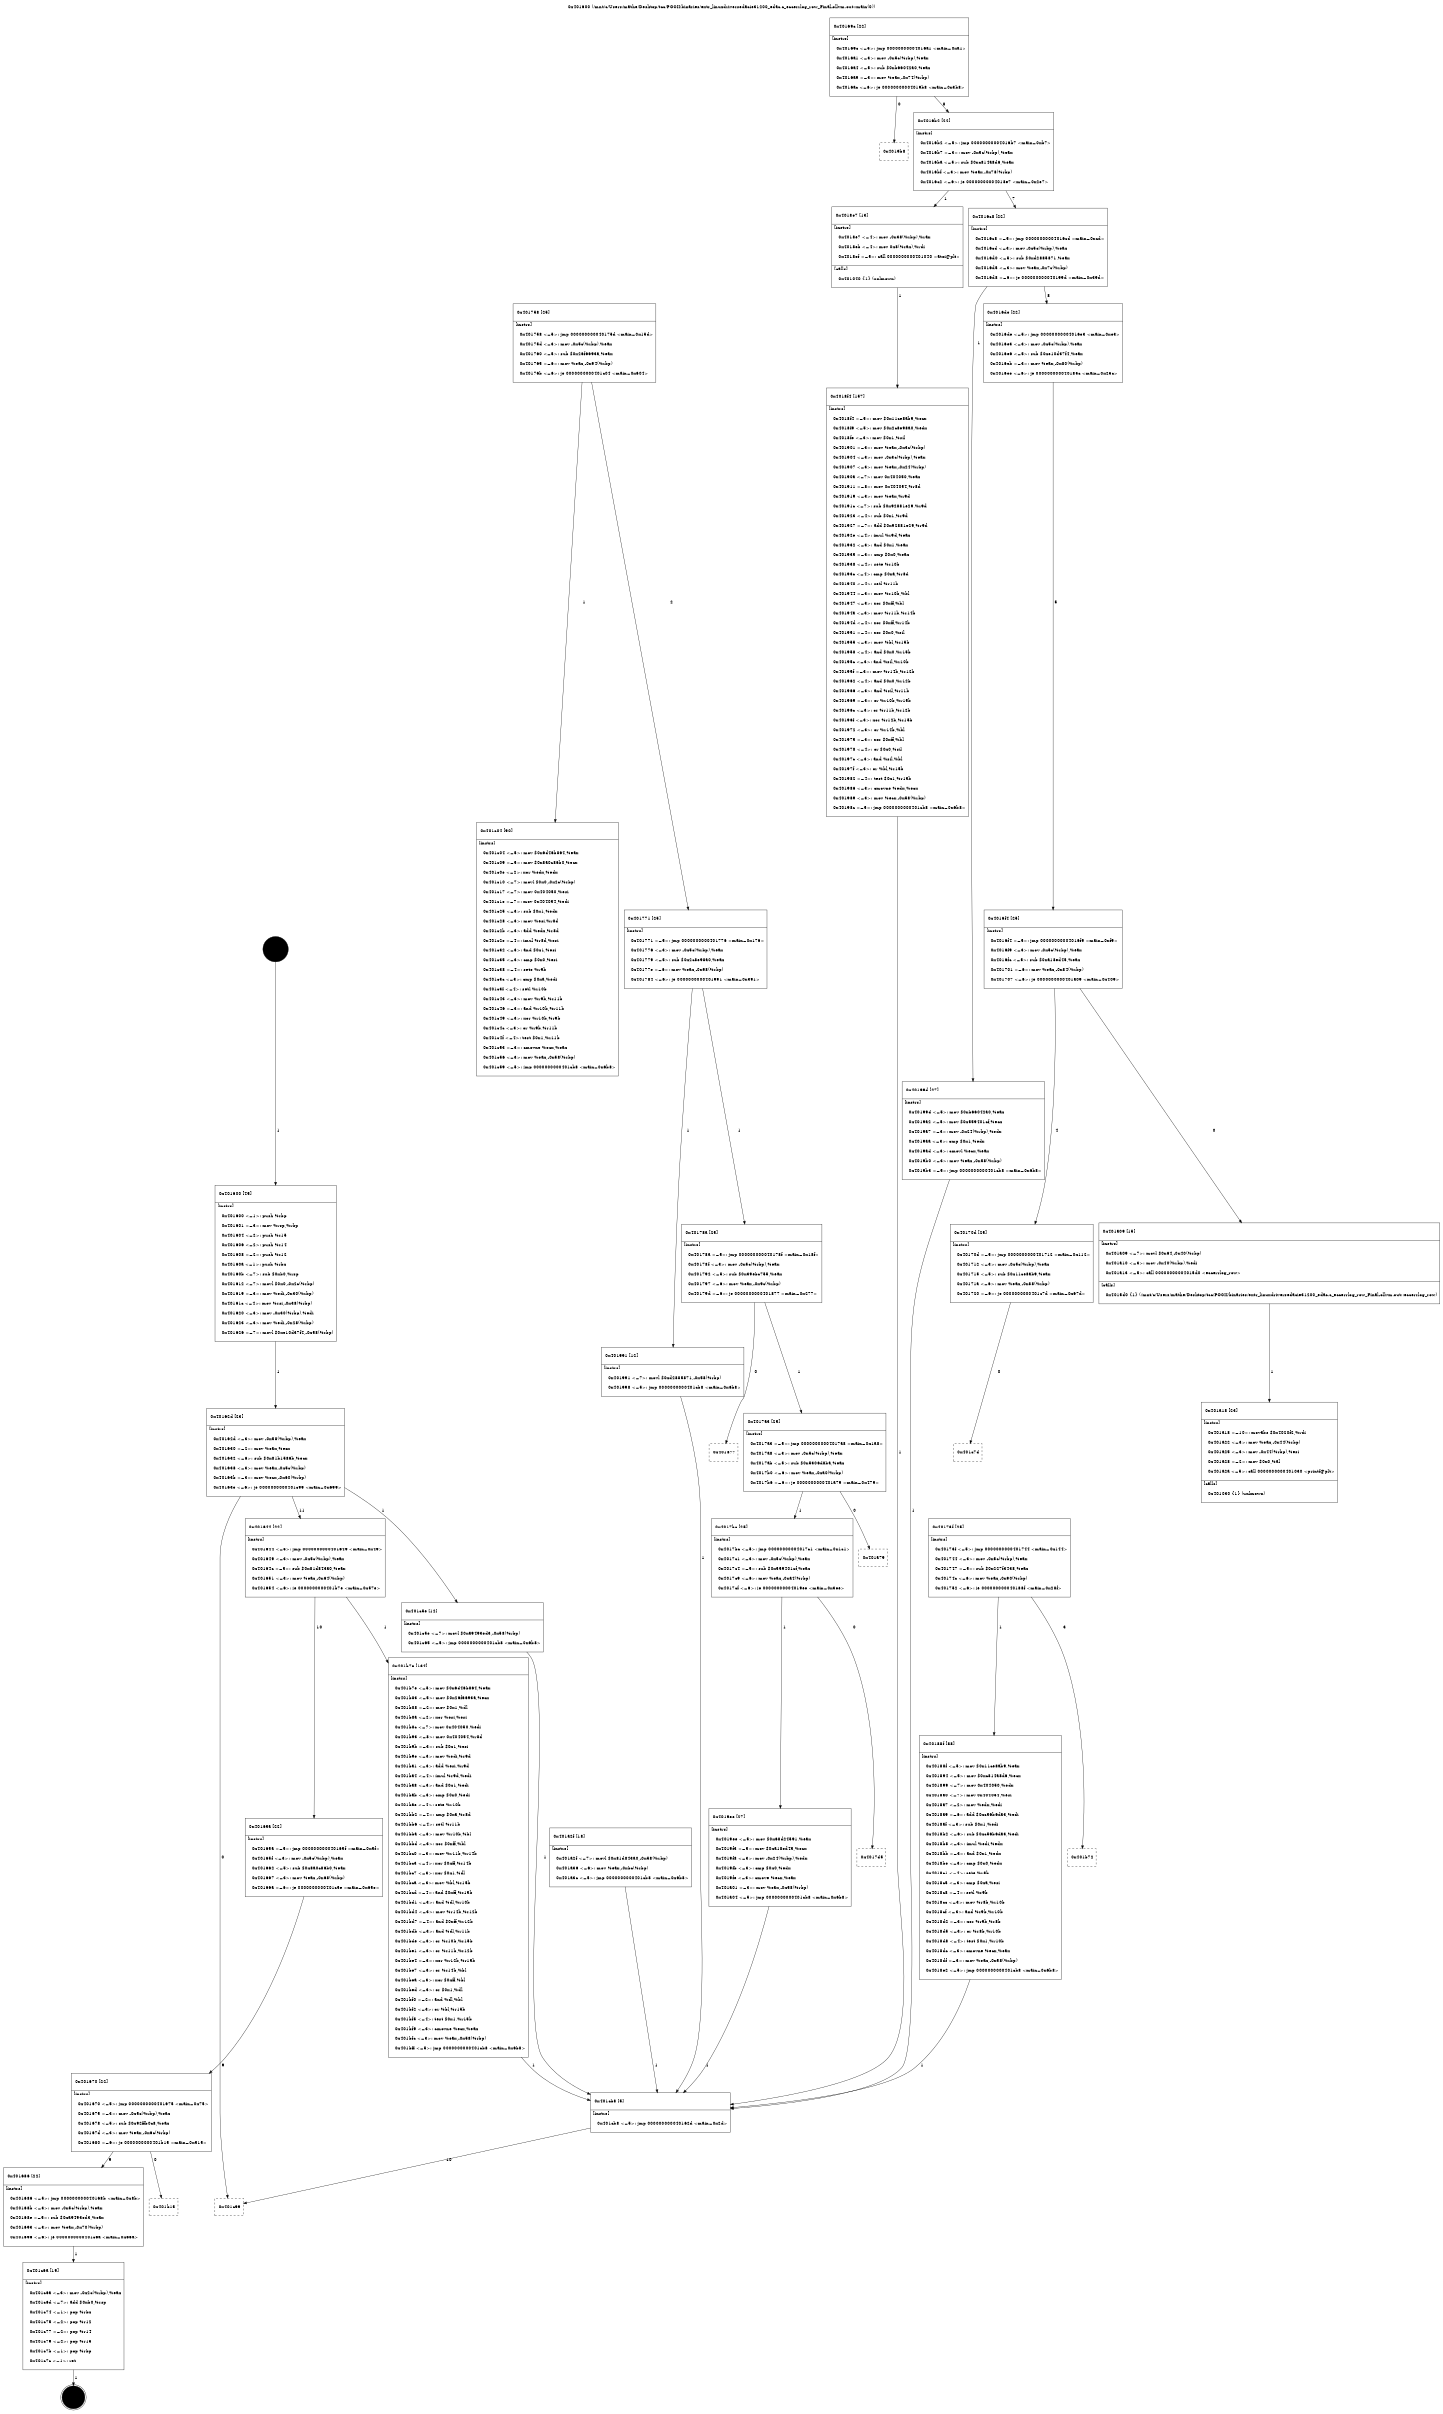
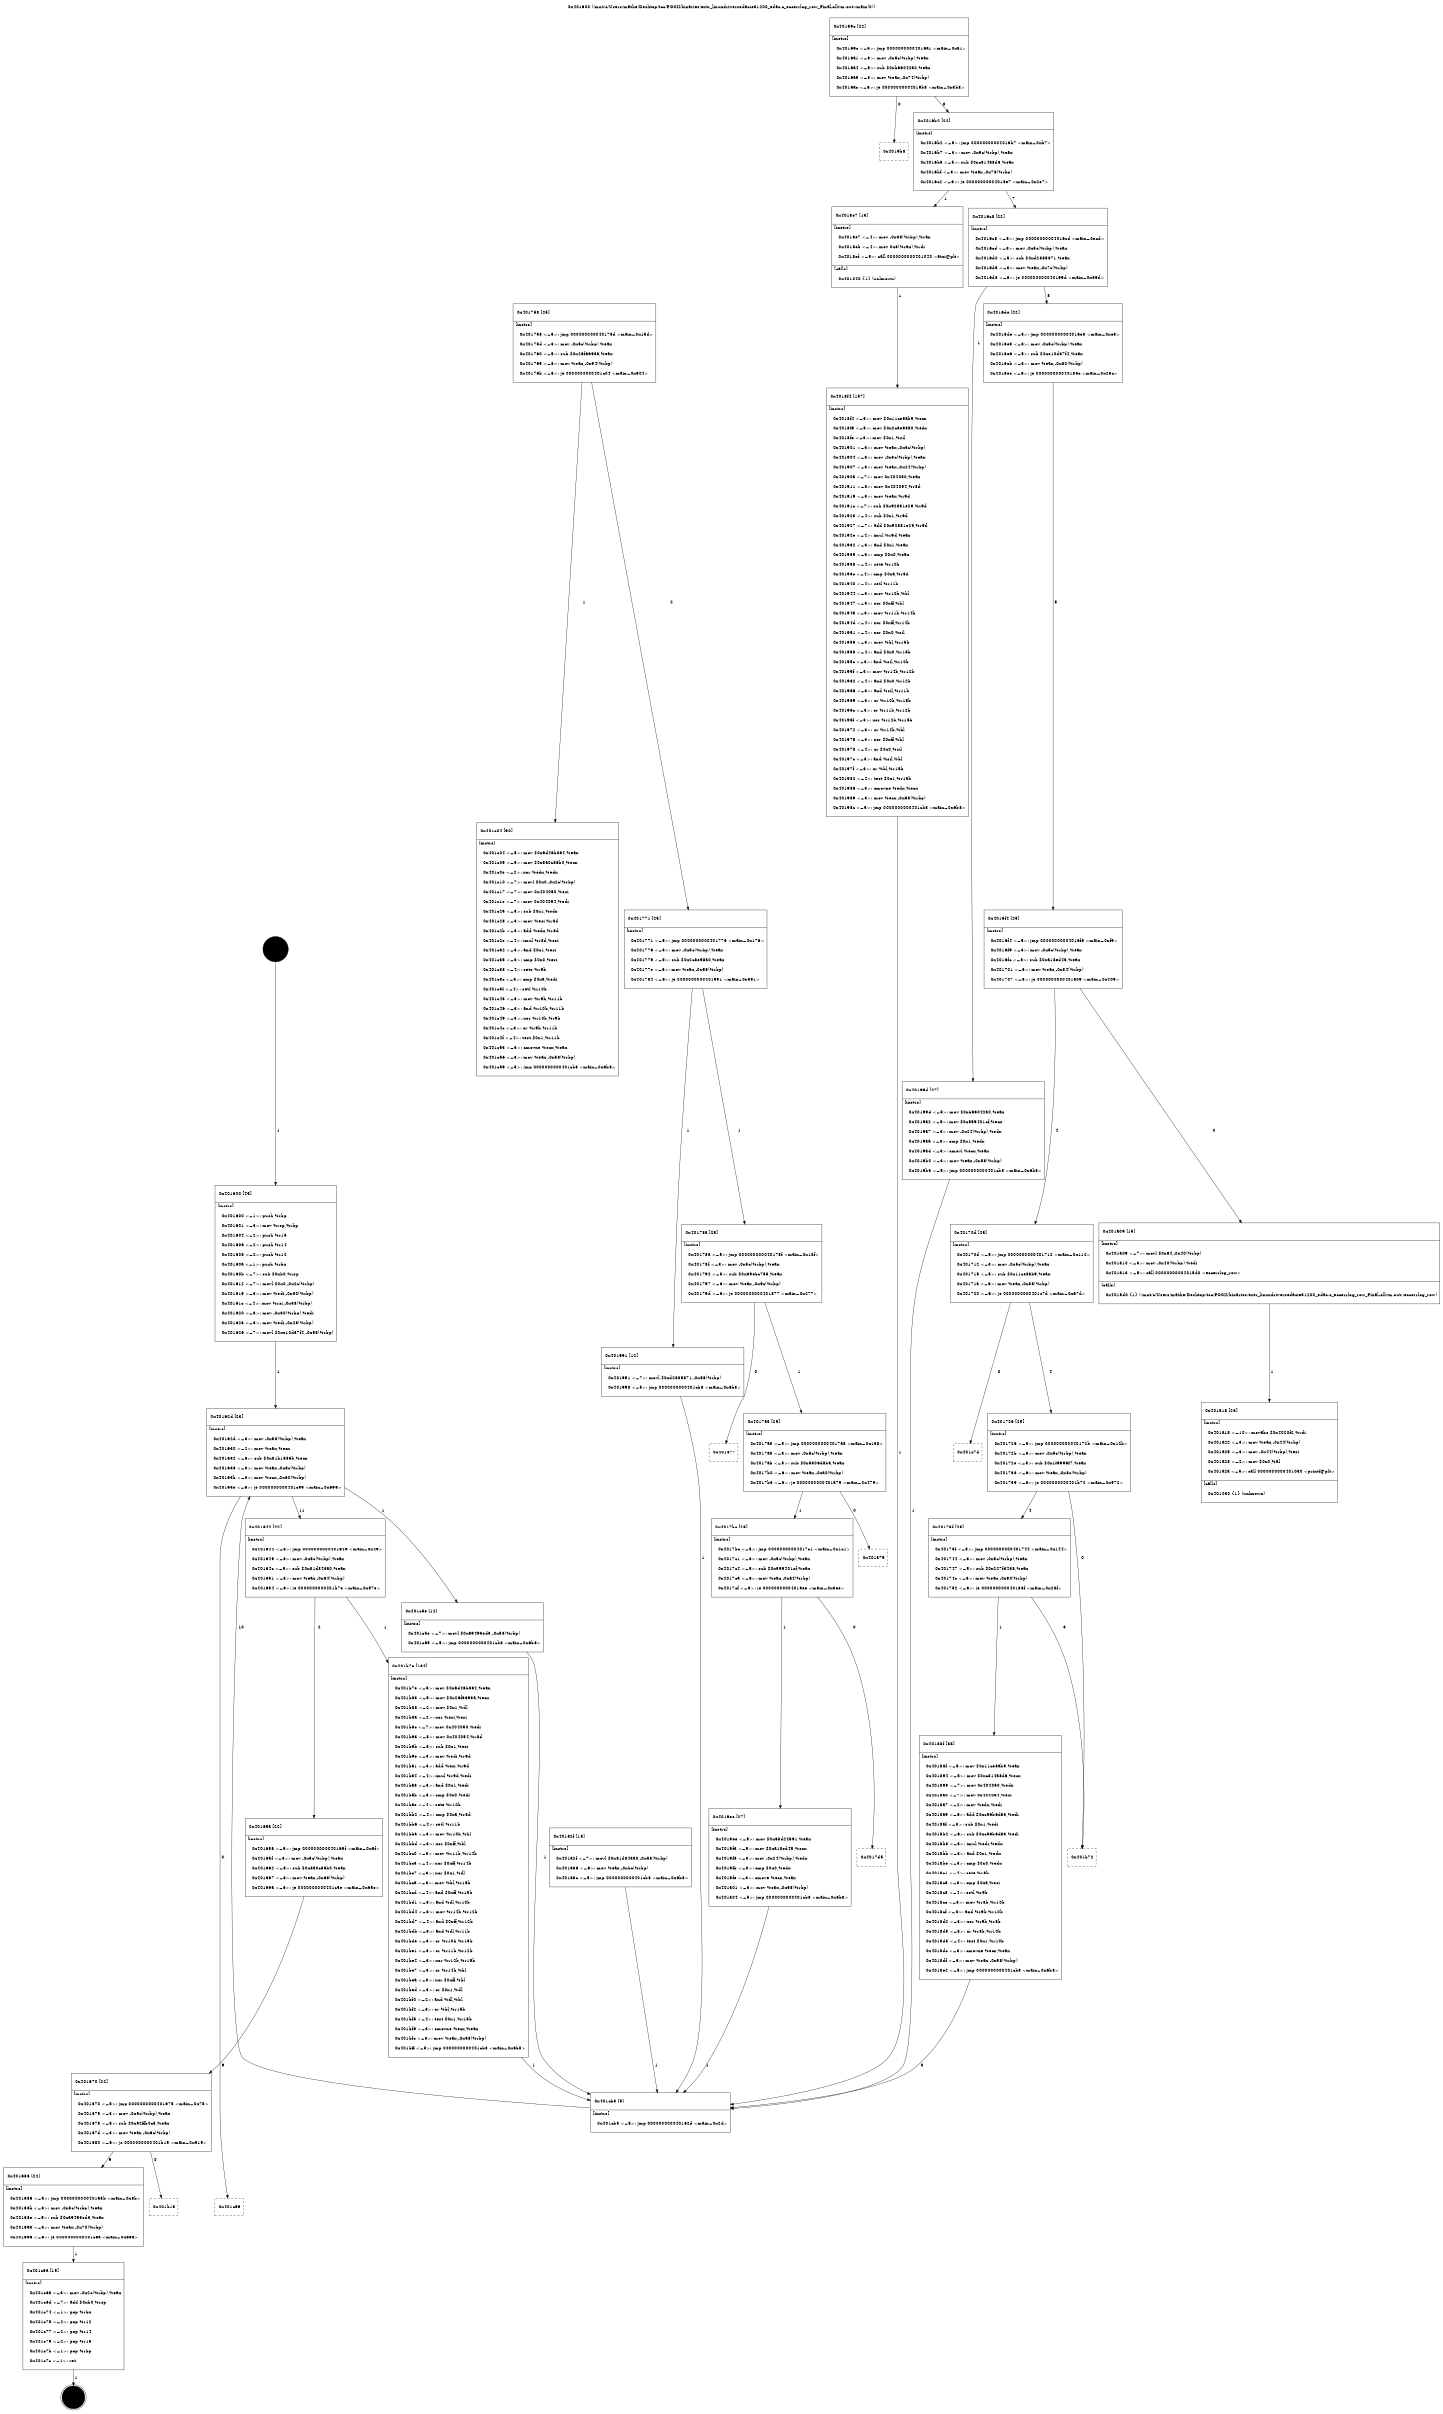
none -> (1059, 1452)
(319, 1627) -> (319, 1627)
(922, 2065) -> (922, 2065)
(419, 2165) -> (233, 1955)
